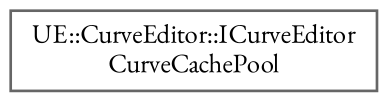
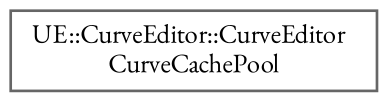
(194, 51) -> (194, 51)
